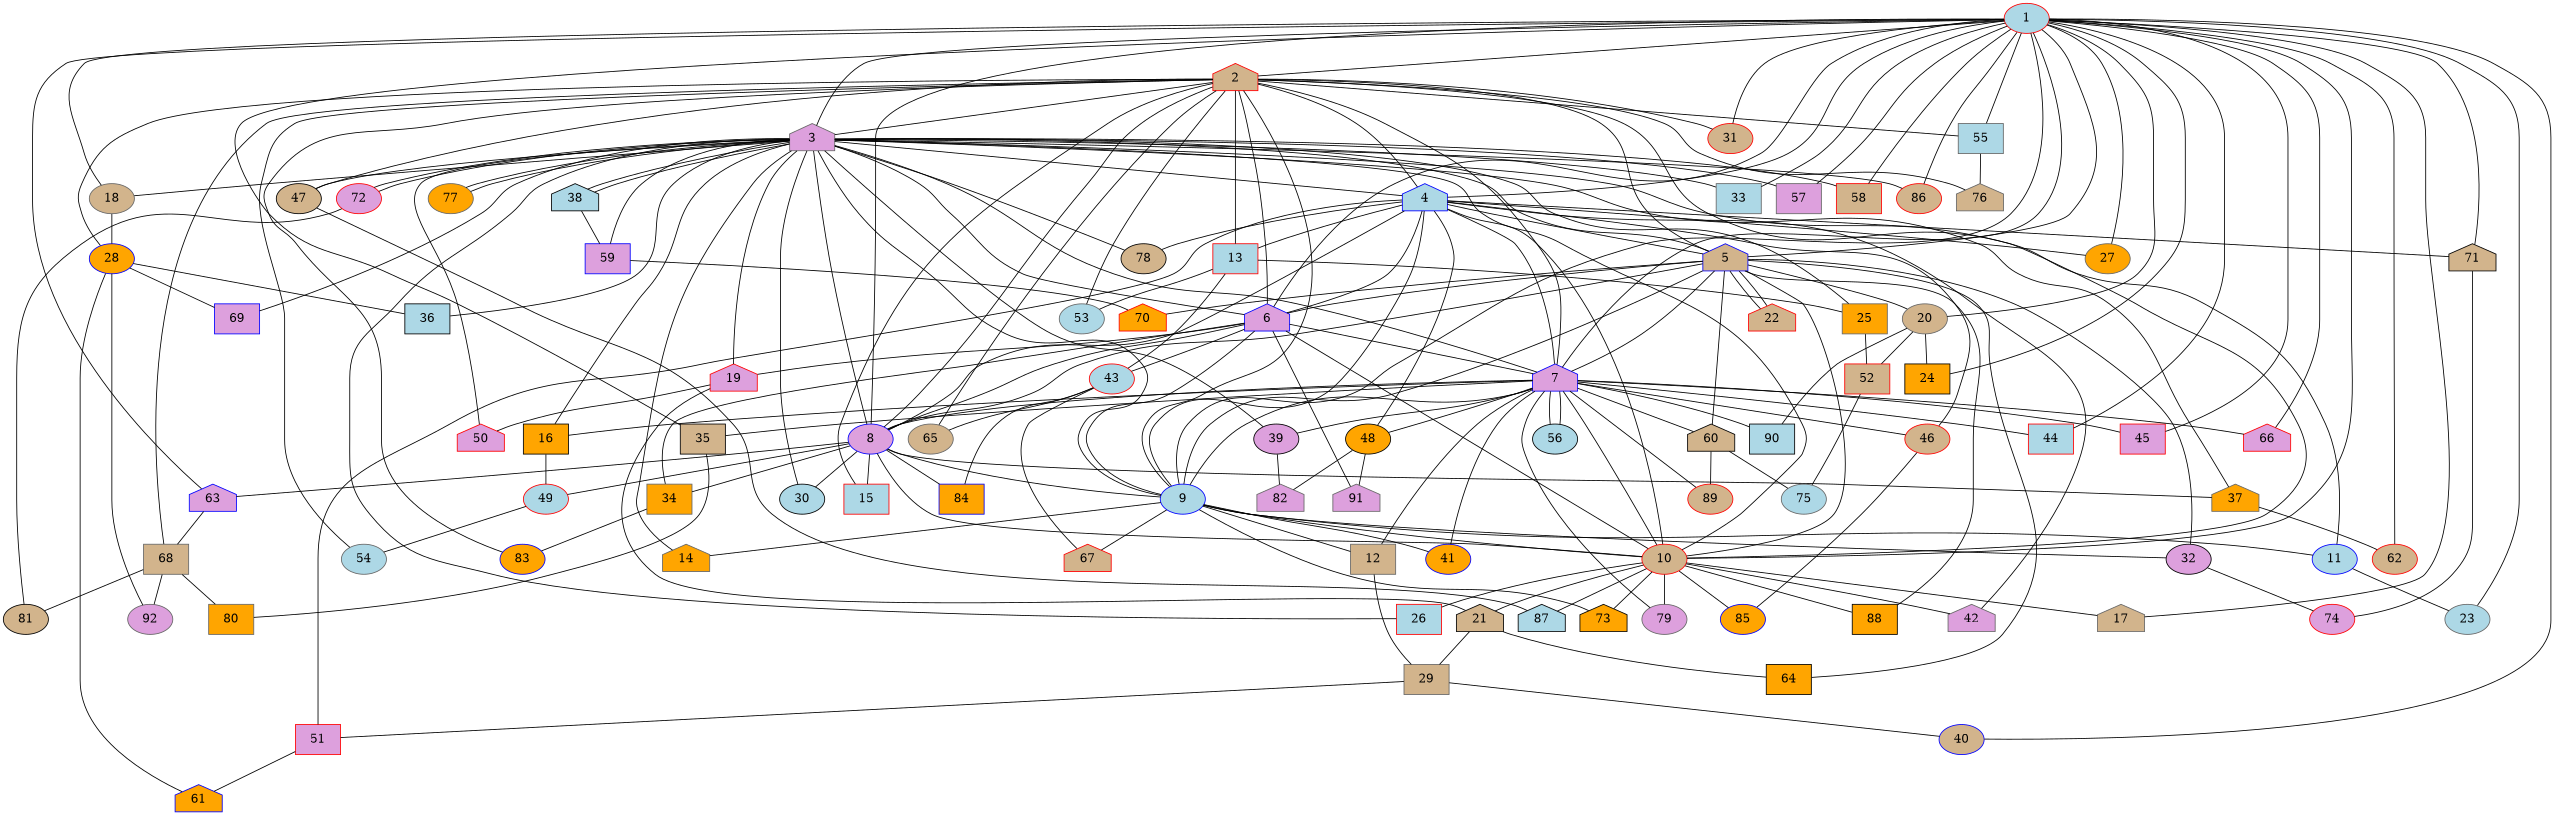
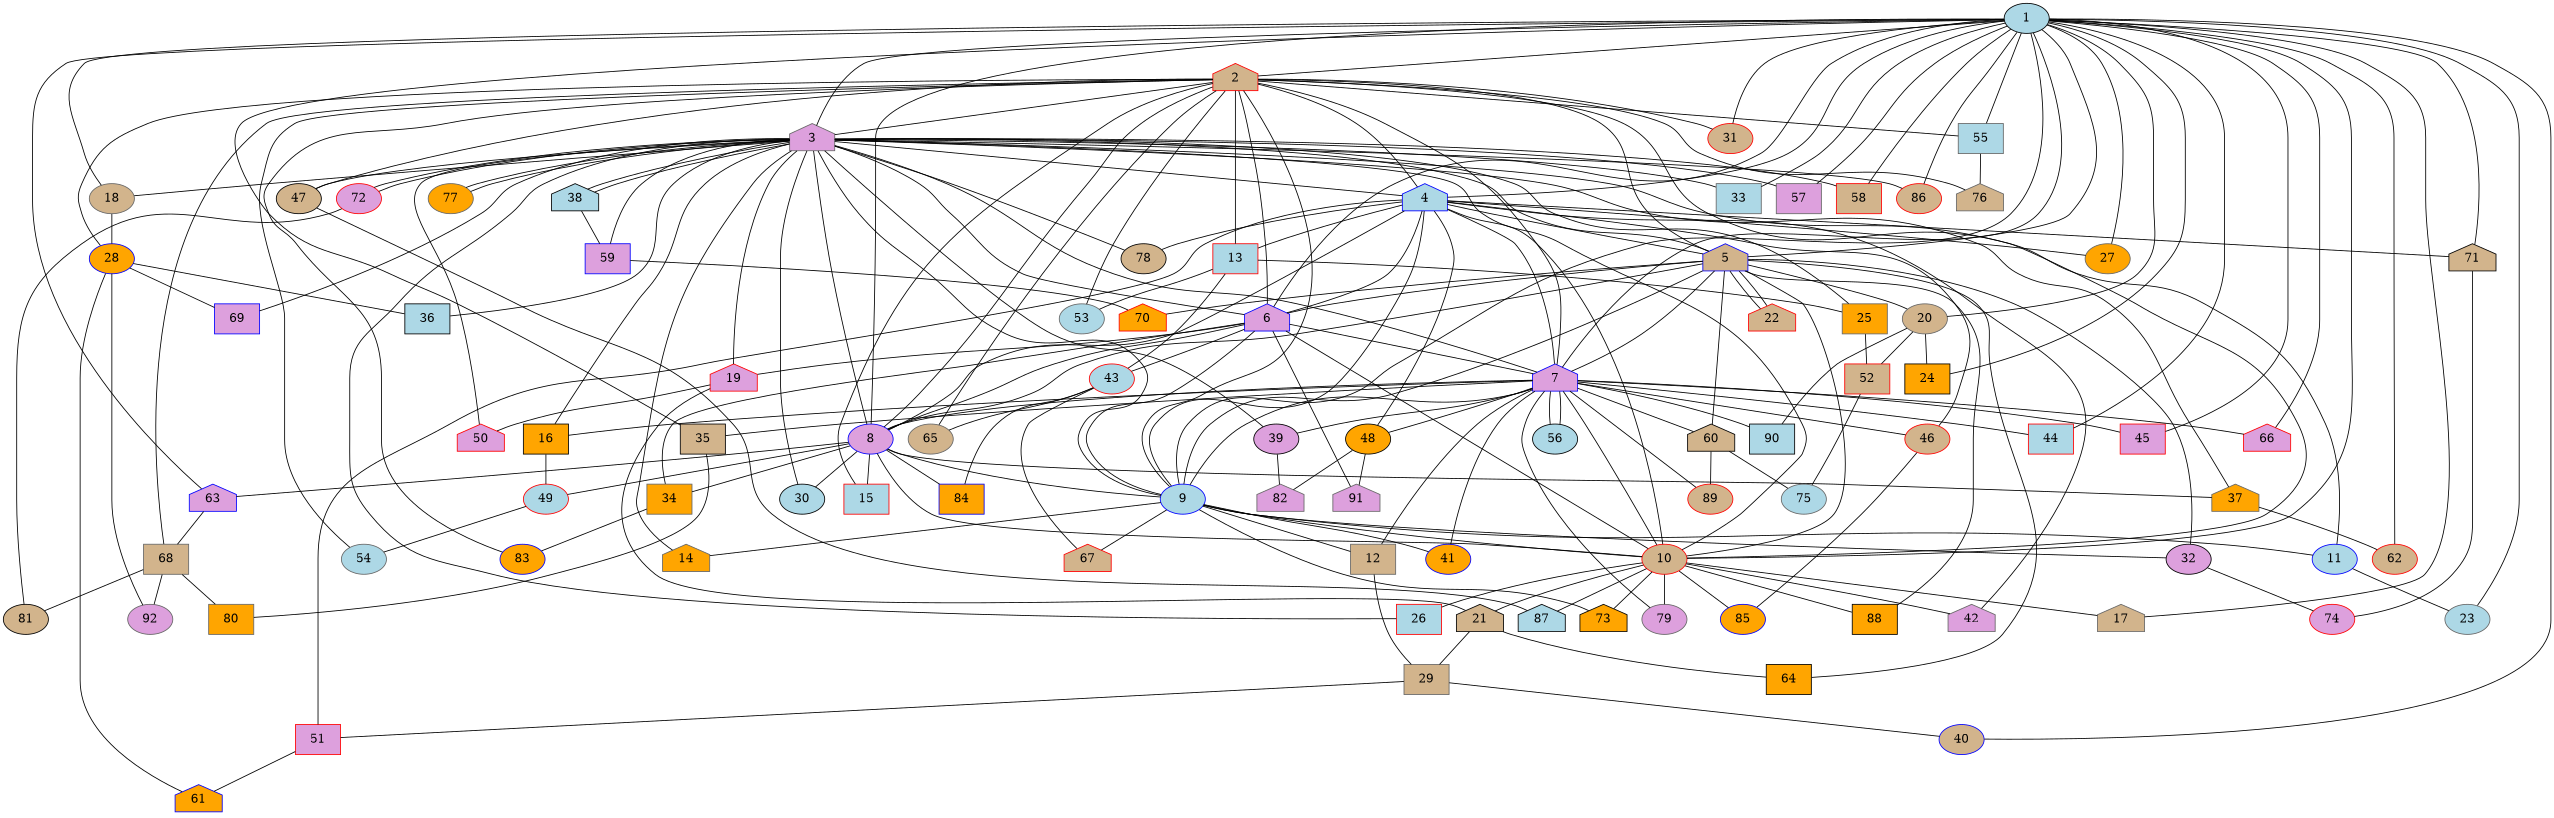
(2027, 18) -> (2027, 18)
